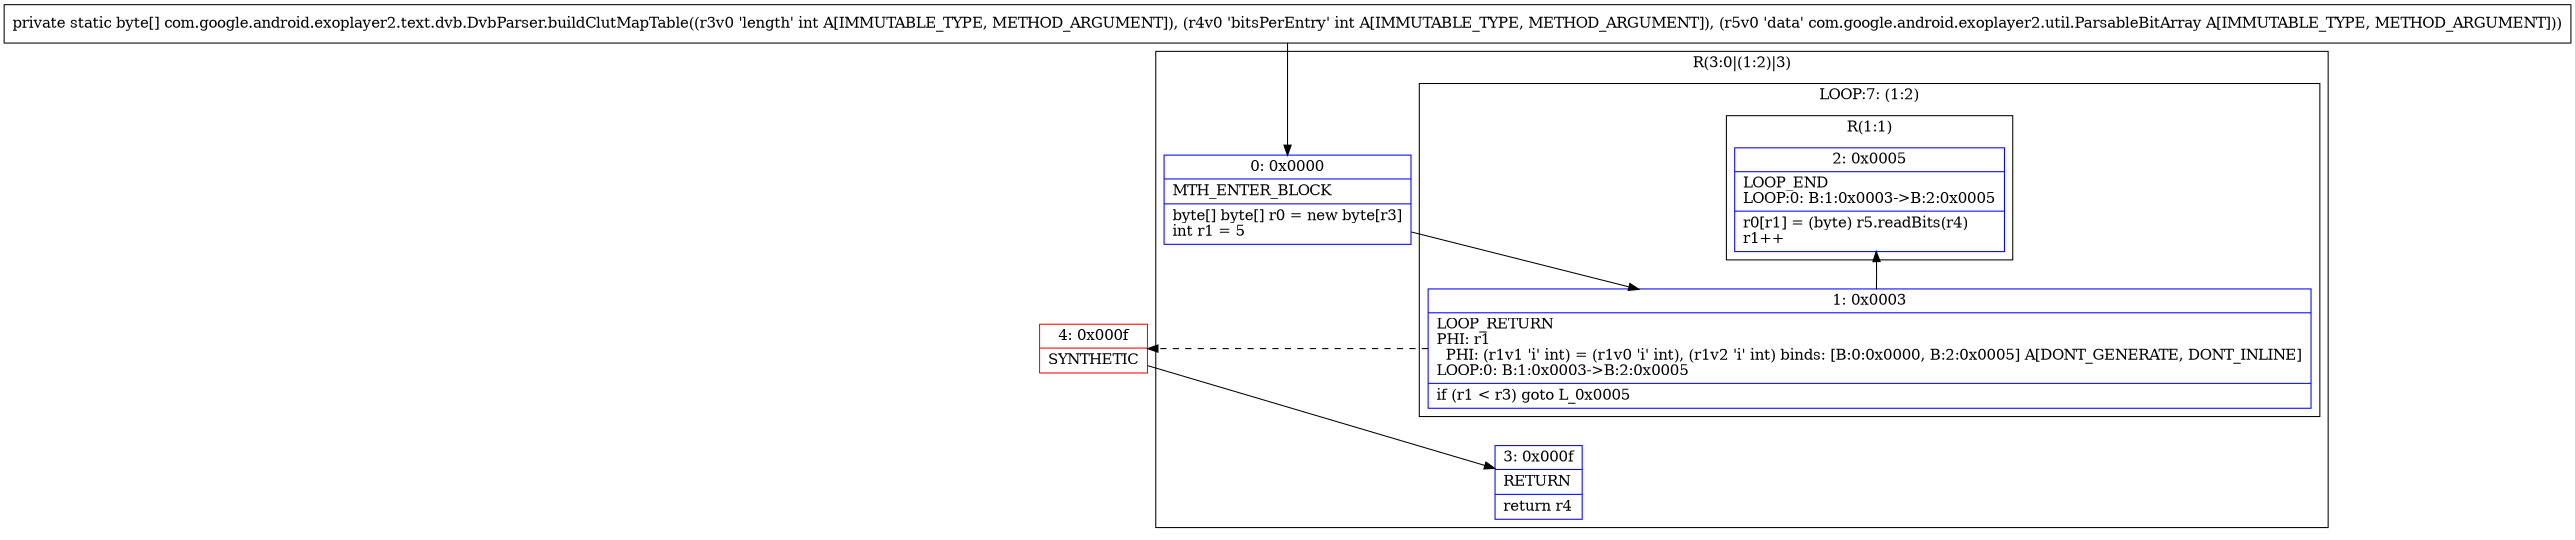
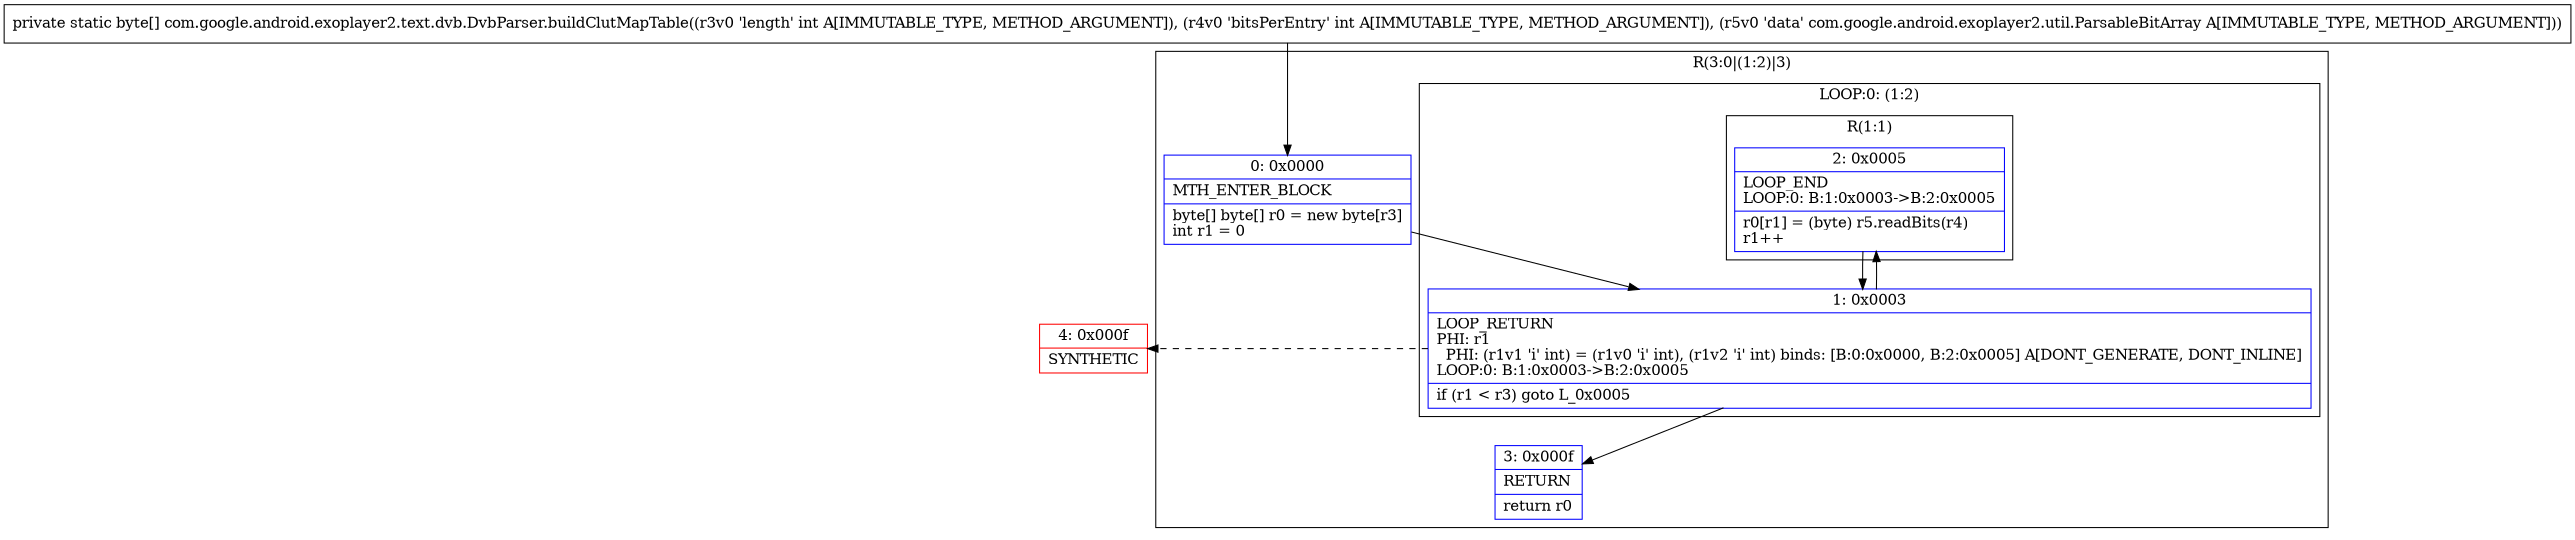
(1870, 95) -> (1870, 95)
(1209, 231) -> (1209, 231)
none -> (1863, 266)
(1316, 416) -> (1658, 434)
(1538, 506) -> (1538, 506)
